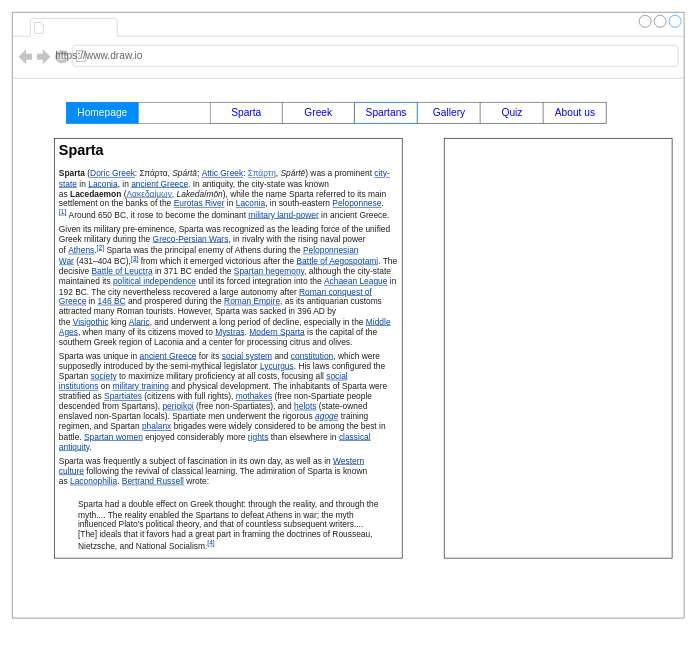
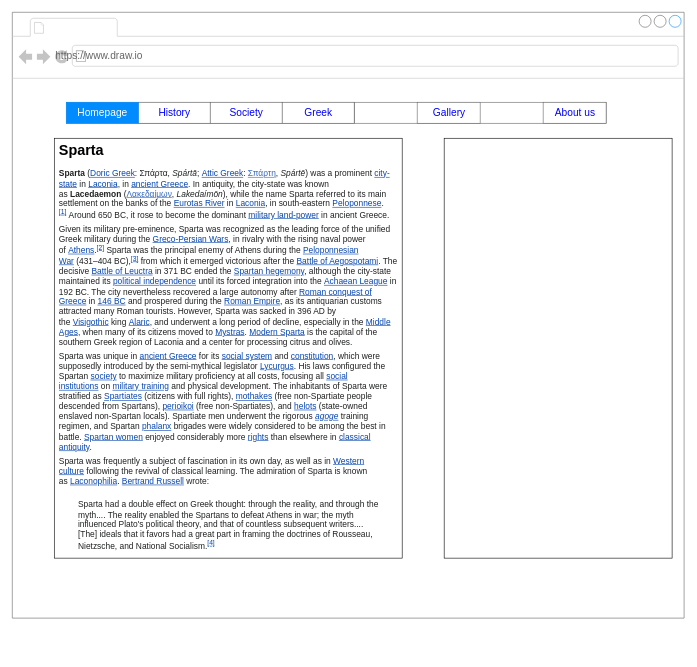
none -> (174, 113)
(247, 113) -> (247, 113)
(386, 113) -> none
(512, 113) -> none
